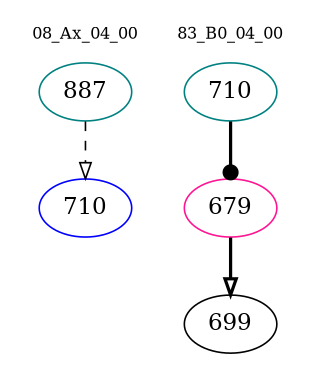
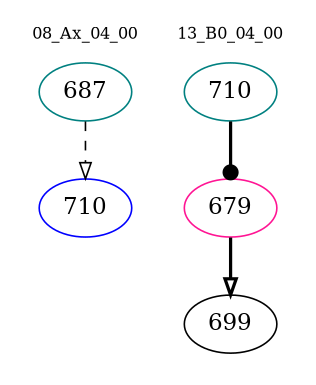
(231, 35) -> (231, 35)
(85, 92) -> (85, 92)
